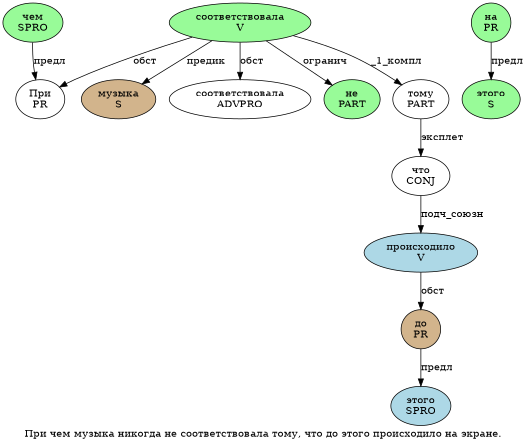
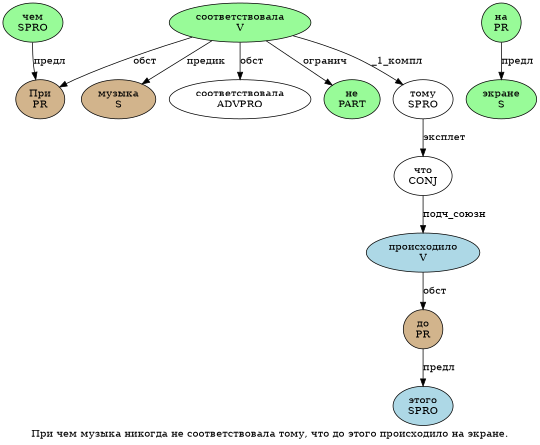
(40, 99) -> (40, 99)
(421, 99) -> (423, 99)
(491, 99) -> (501, 99)
